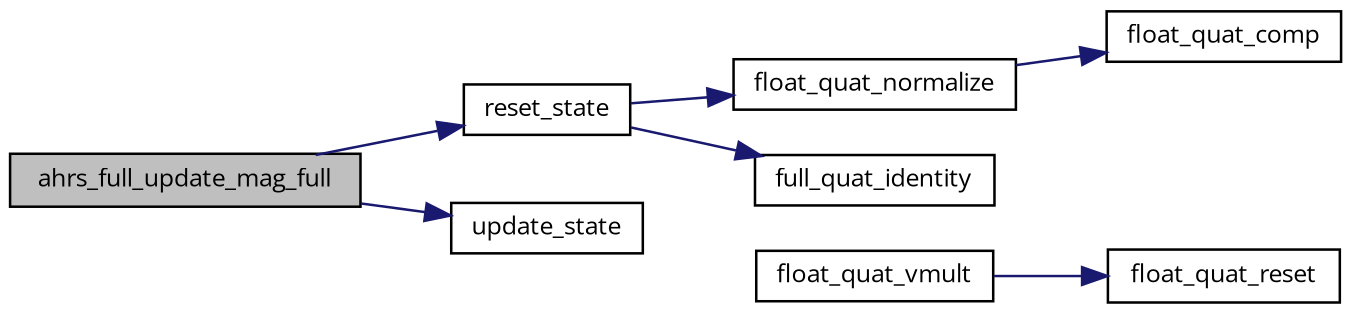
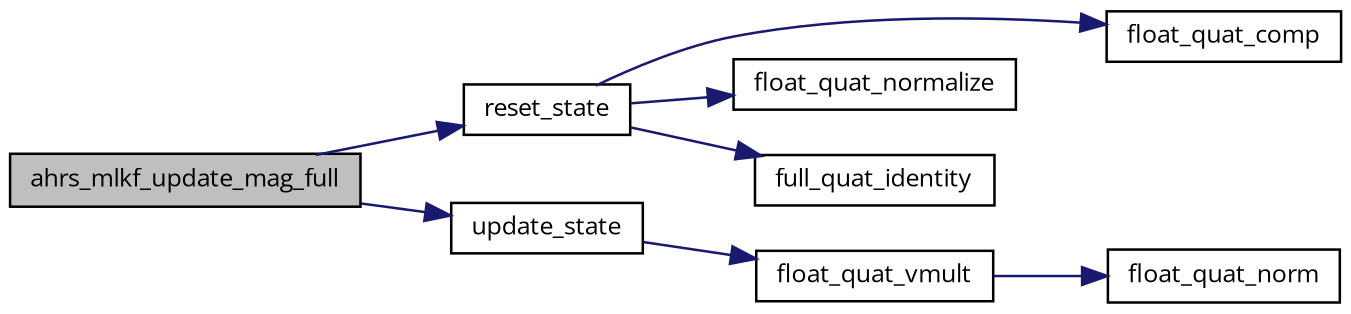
(1048, 61) -> (833, 23)
(185, 180) -> (185, 180)
none -> (687, 248)
(1224, 276) -> (1224, 276)
